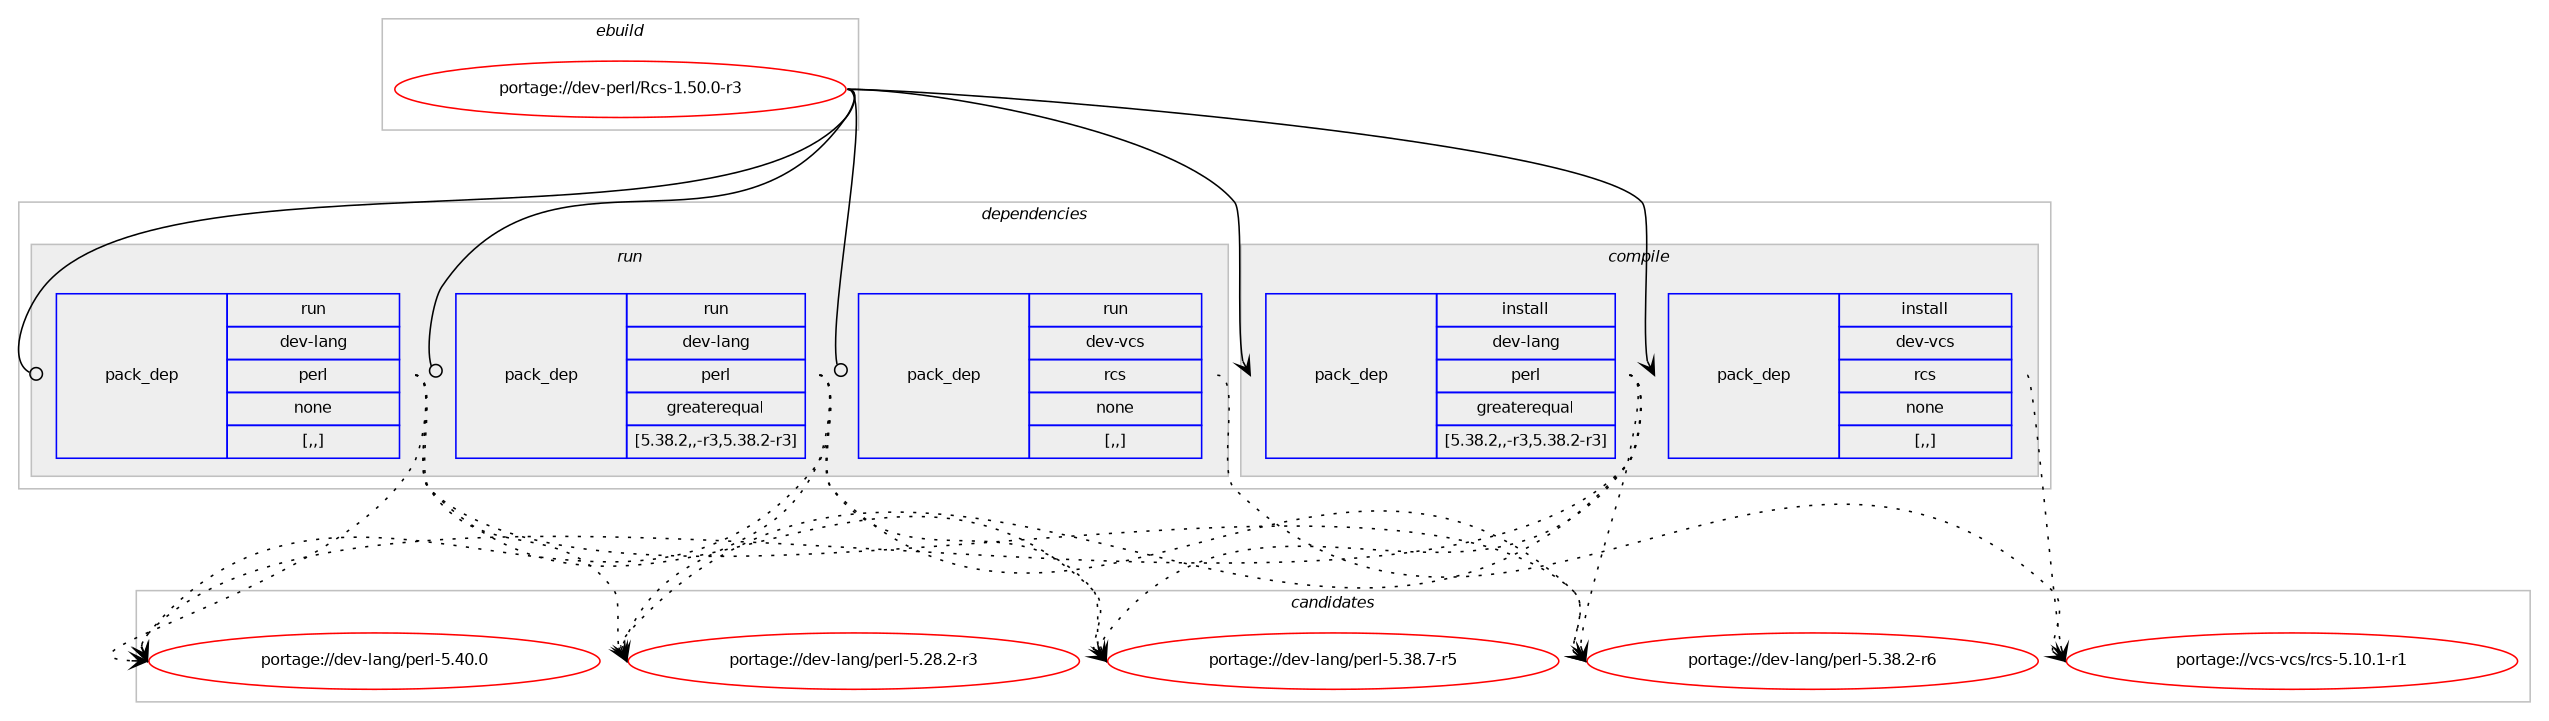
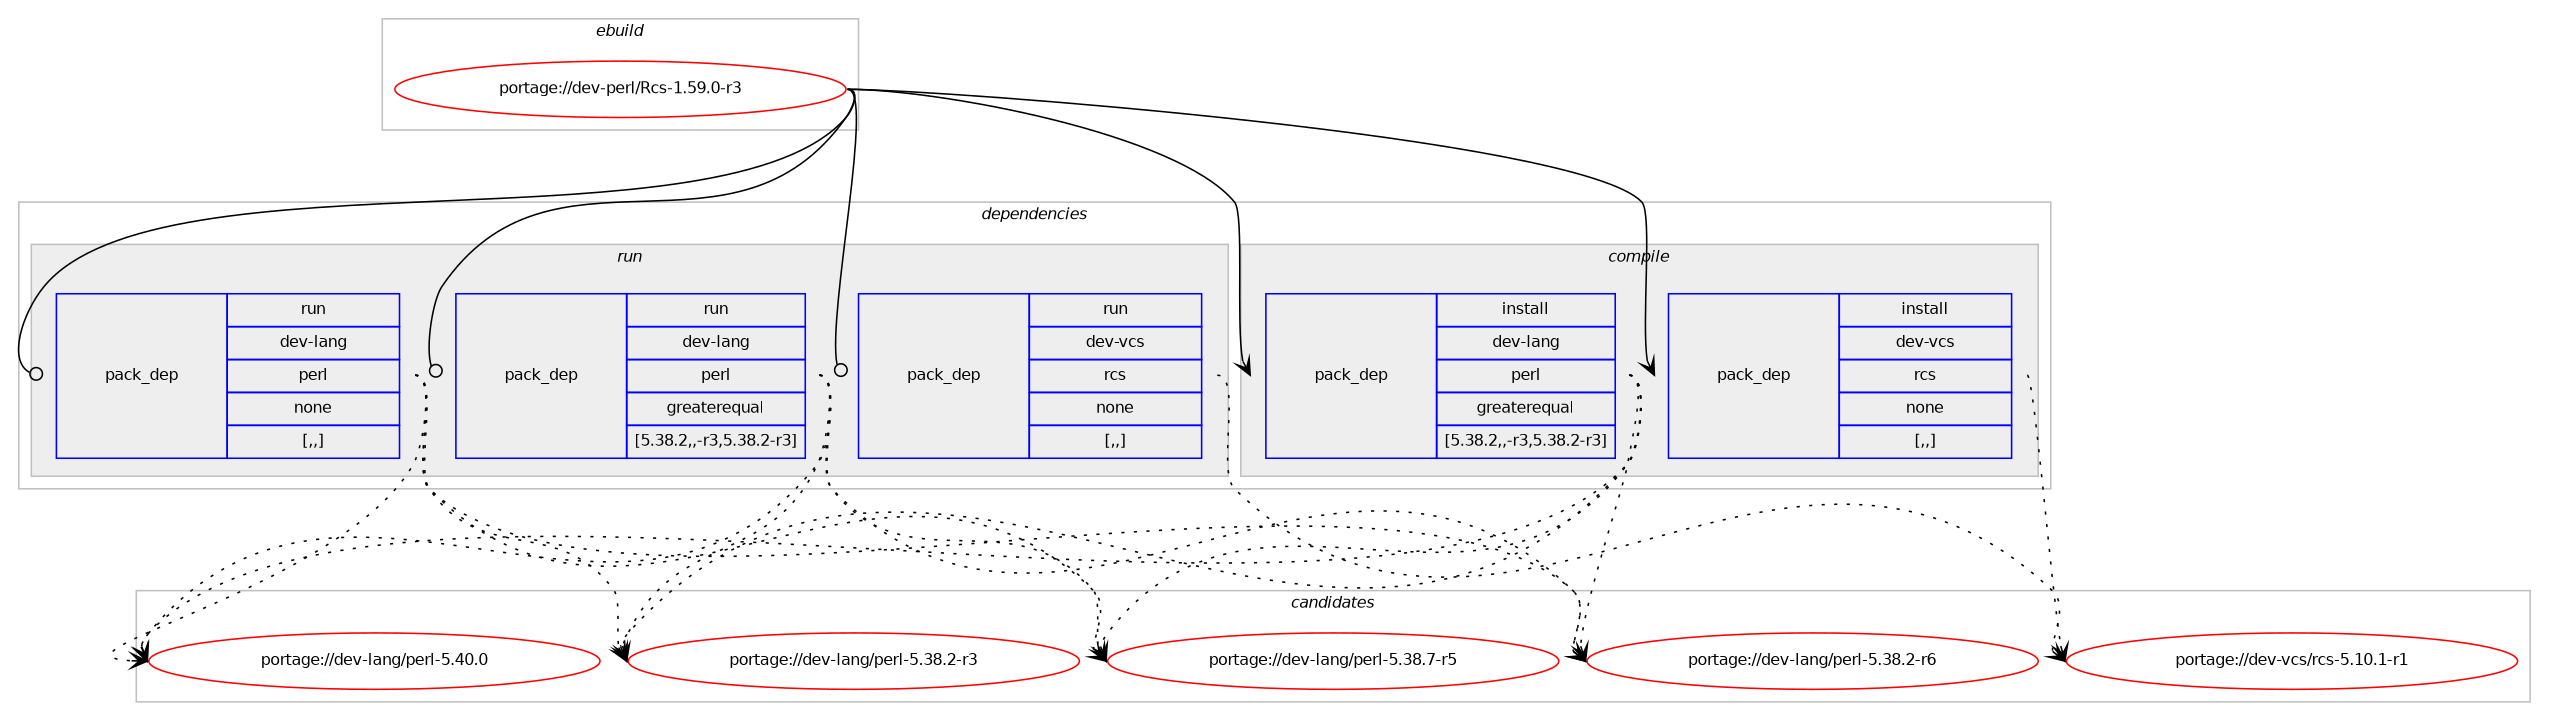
(620, 89) -> (620, 89)
(854, 661) -> (854, 661)
(2292, 661) -> (2292, 661)
